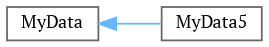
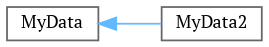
(212, 24) -> (212, 24)
